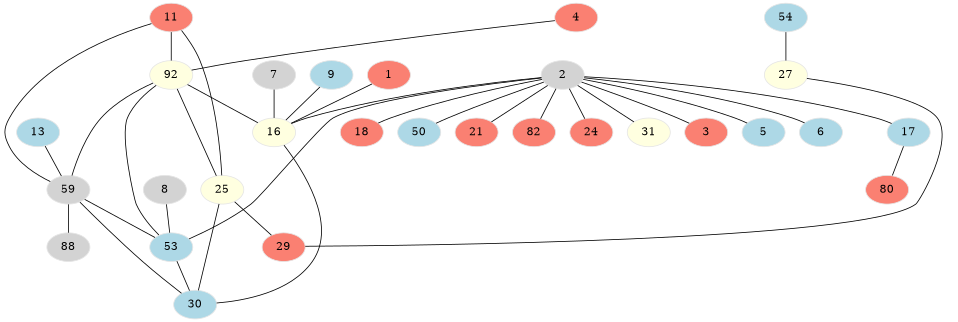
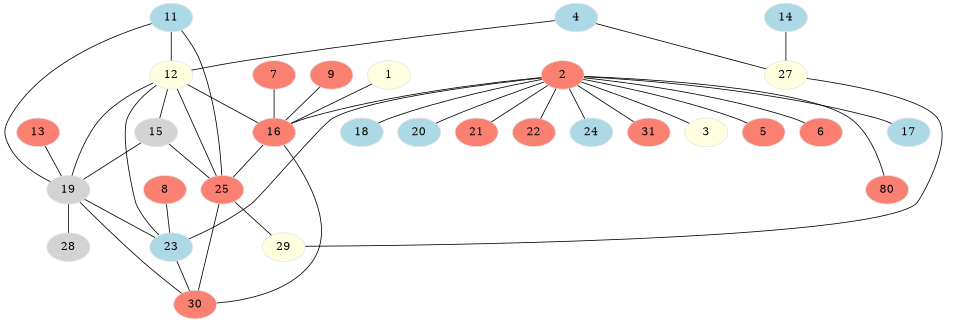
(171, 18) -> (171, 18)
(576, 18) -> (576, 18)
(786, 18) -> (786, 18)
none -> (681, 46)
(171, 75) -> (171, 75)
(274, 75) -> (274, 75)
(331, 75) -> (331, 75)
(389, 75) -> (389, 75)
(563, 75) -> (563, 75)
(38, 132) -> (38, 132)
none -> (156, 132)
(274, 132) -> (274, 132)
(362, 132) -> (362, 132)
(419, 132) -> (419, 132)
(534, 132) -> (534, 132)
(591, 132) -> (591, 132)
(649, 132) -> (649, 132)
(706, 132) -> (706, 132)
(764, 132) -> (764, 132)
(821, 132) -> (821, 132)
none -> (248, 161)
(898, 161) -> (753, 91)
(68, 190) -> (68, 190)
(165, 190) -> (165, 190)
(222, 190) -> (222, 190)
(68, 247) -> (68, 247)
(171, 247) -> (171, 247)
(284, 247) -> (284, 247)
(195, 305) -> (195, 305)
